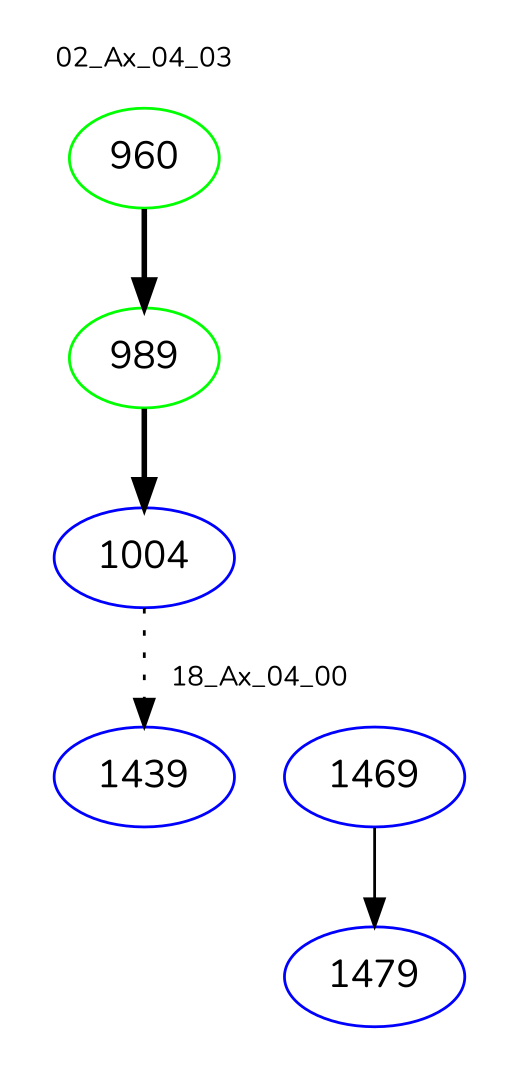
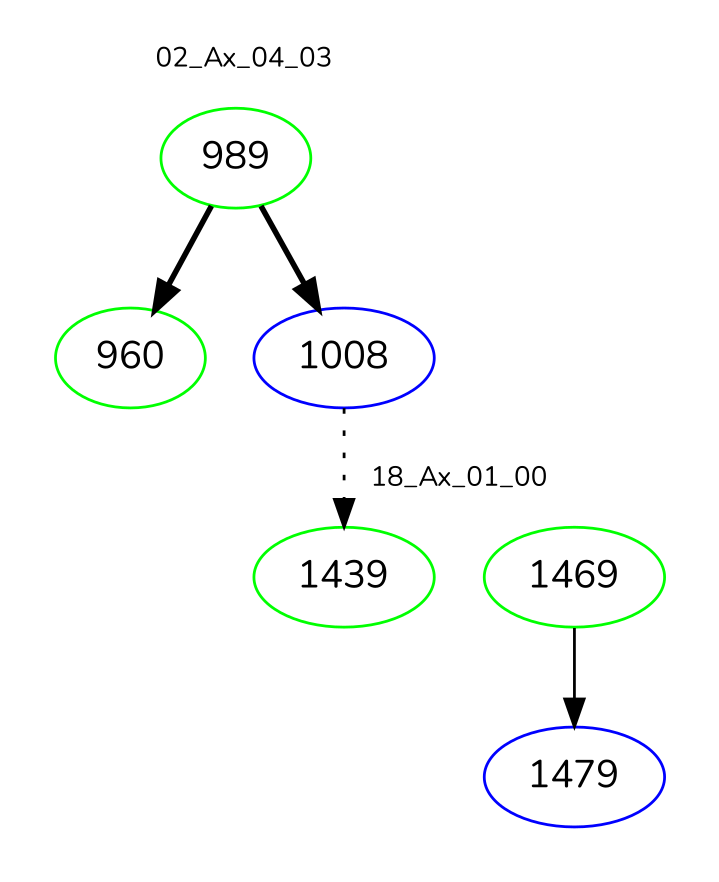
(144, 244) -> (190, 246)
(144, 558) -> (344, 358)
(259, 678) -> (459, 479)
(144, 777) -> (344, 577)
(375, 777) -> (574, 577)
